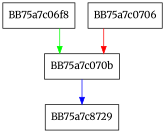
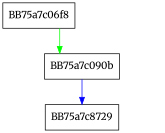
(125, 16) -> none
(82, 66) -> (82, 66)
